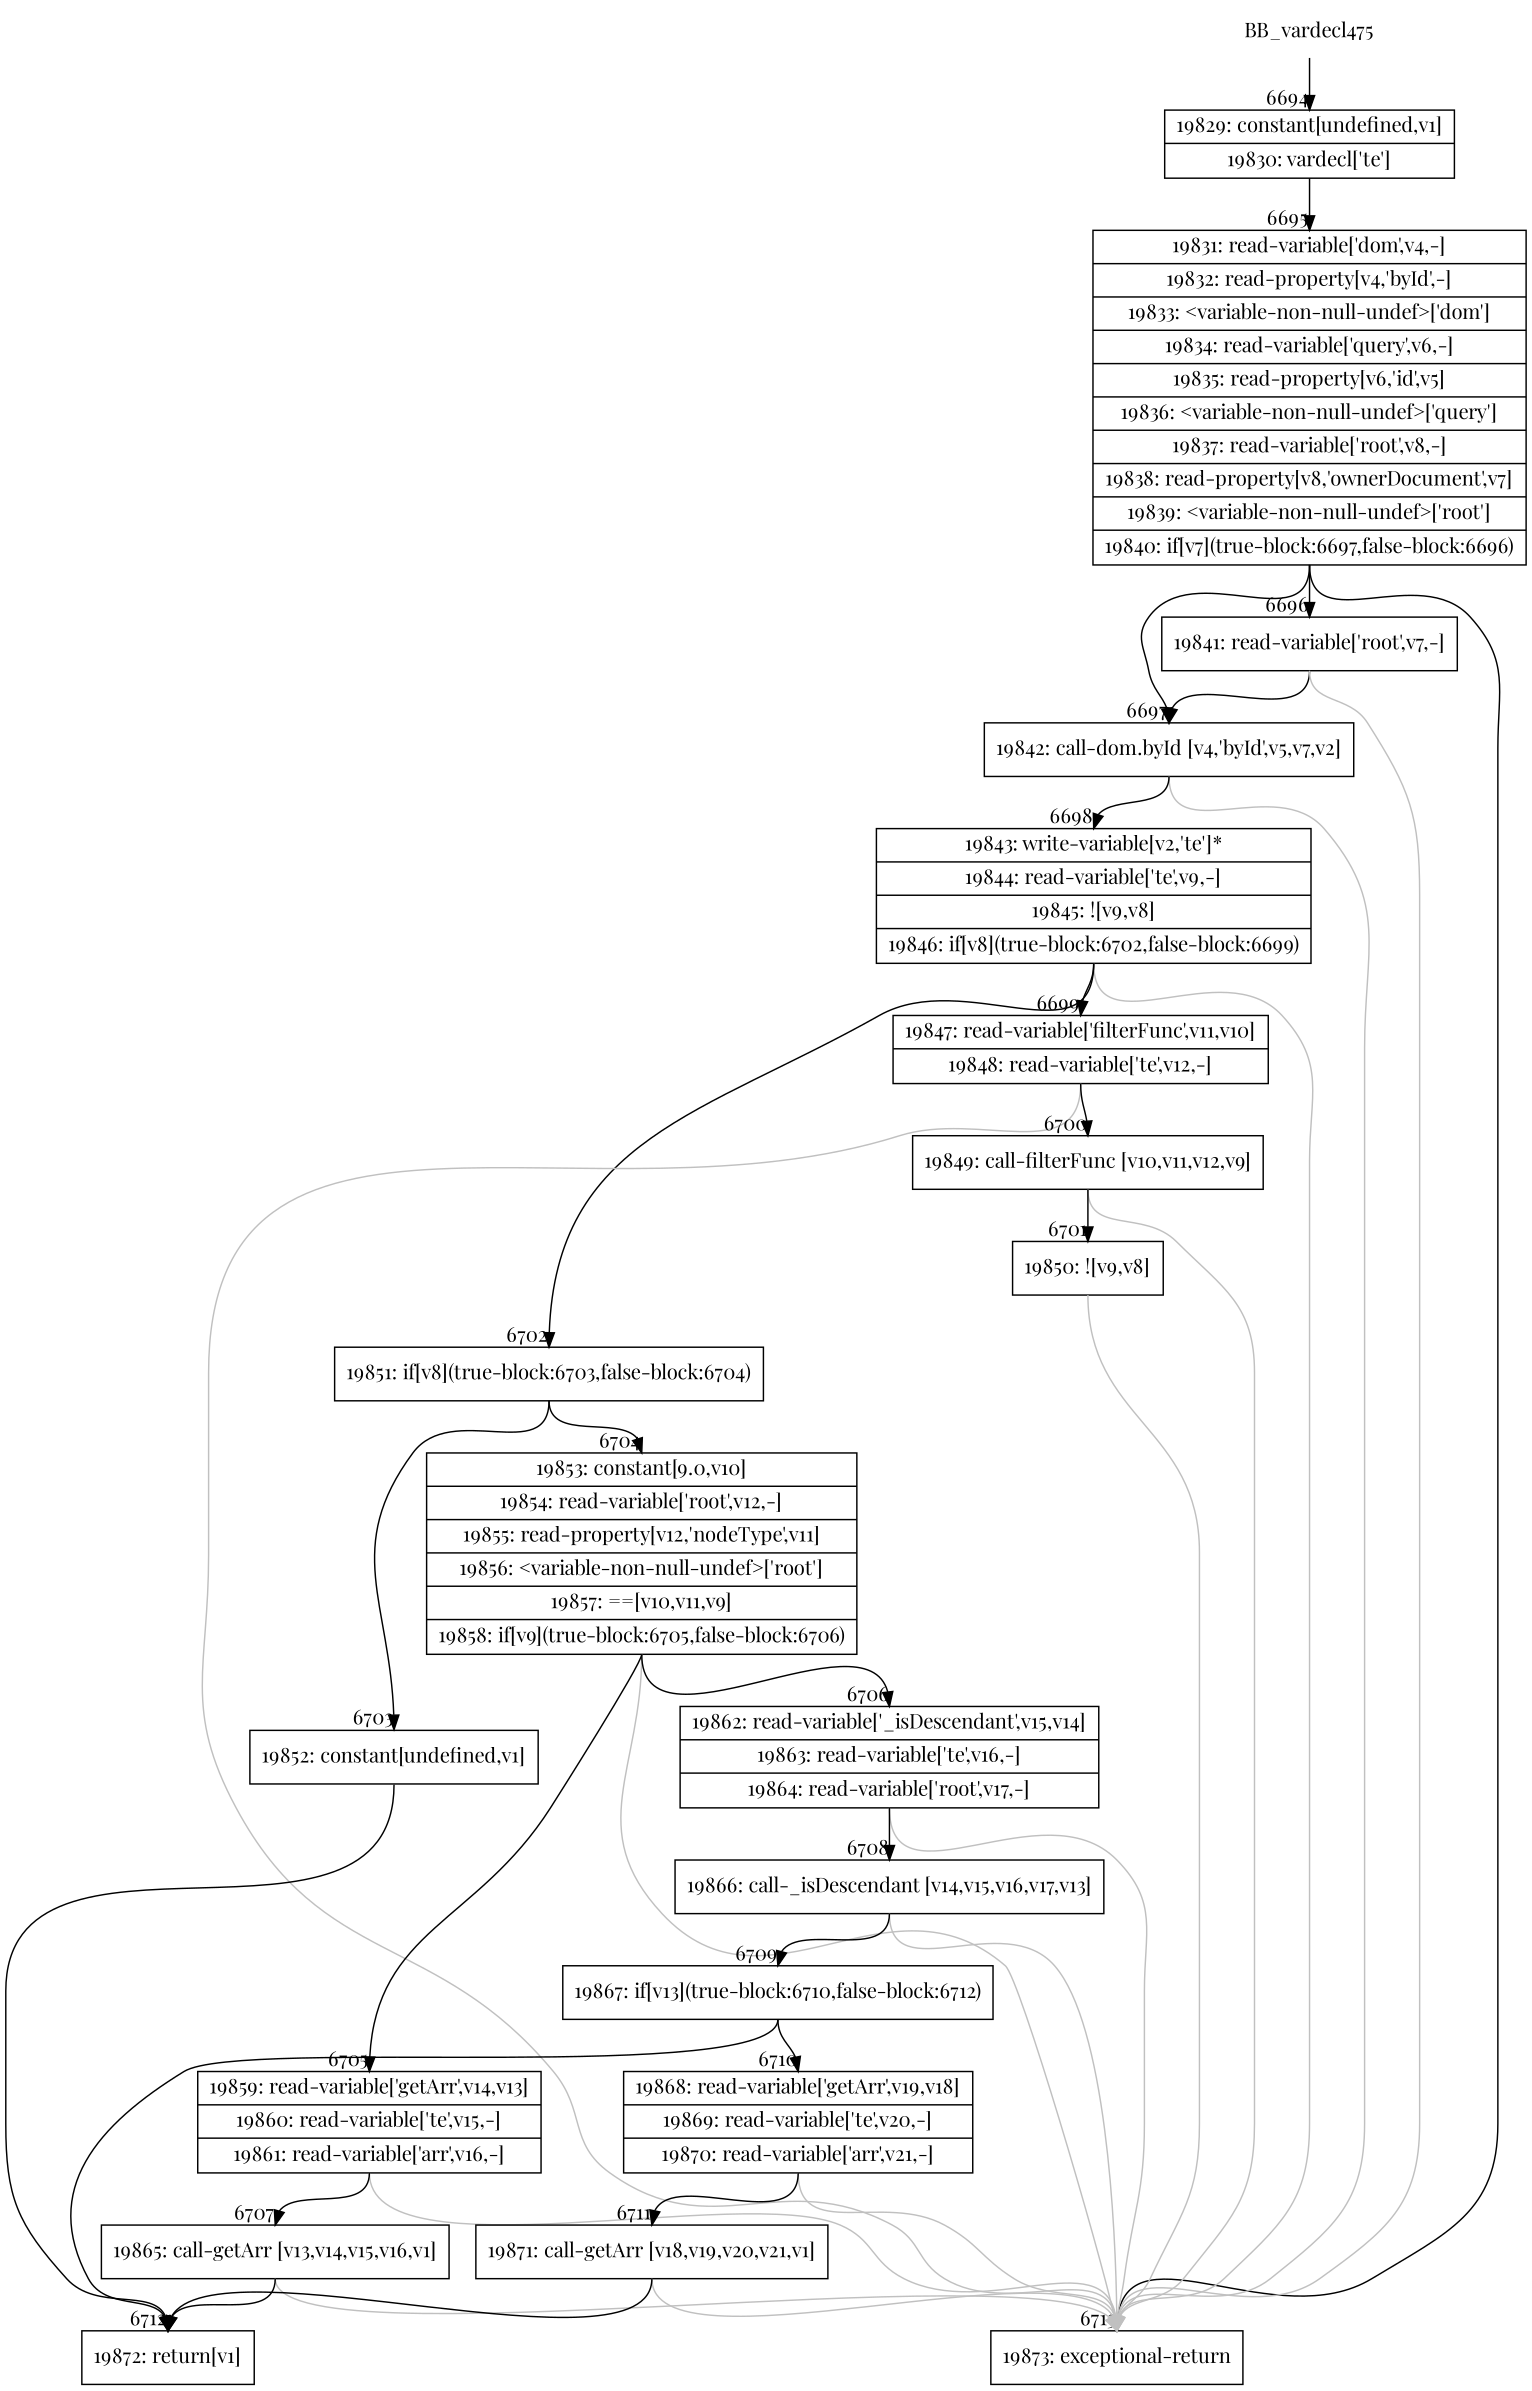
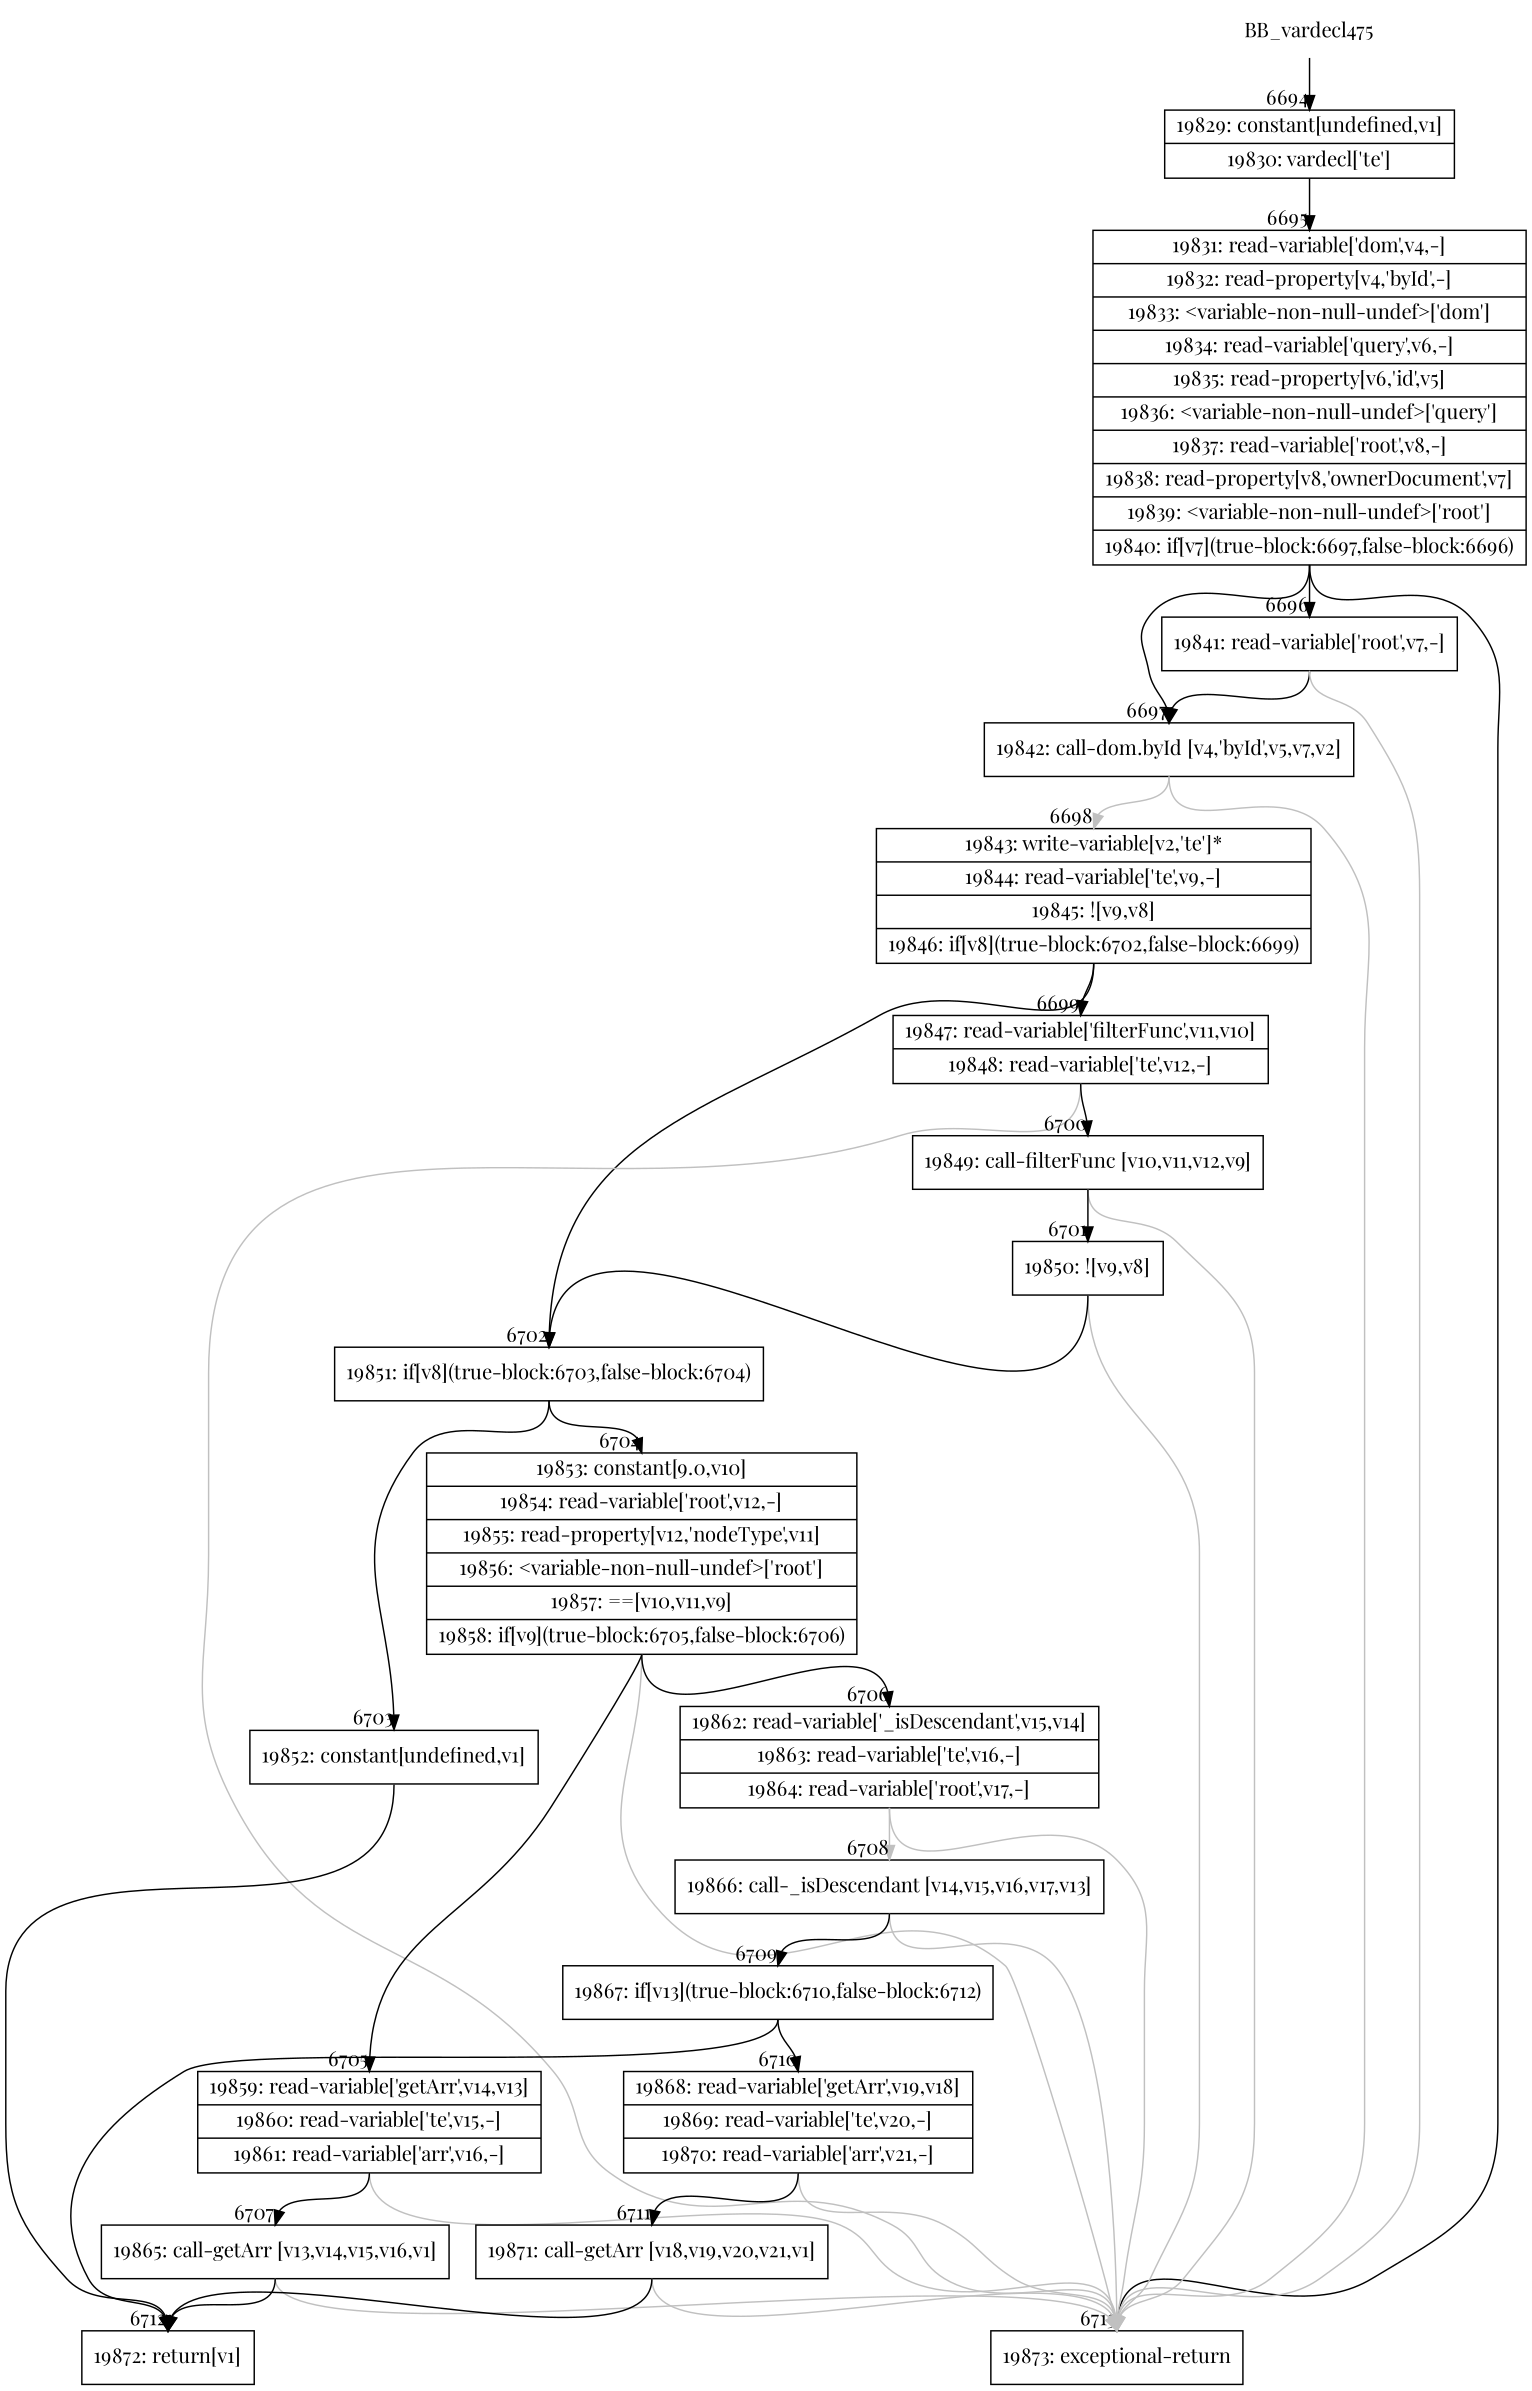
(1139, 801) -> (1139, 801)
none -> (825, 1324)
(1310, 1606) -> none
(889, 1827) -> (889, 1827)
